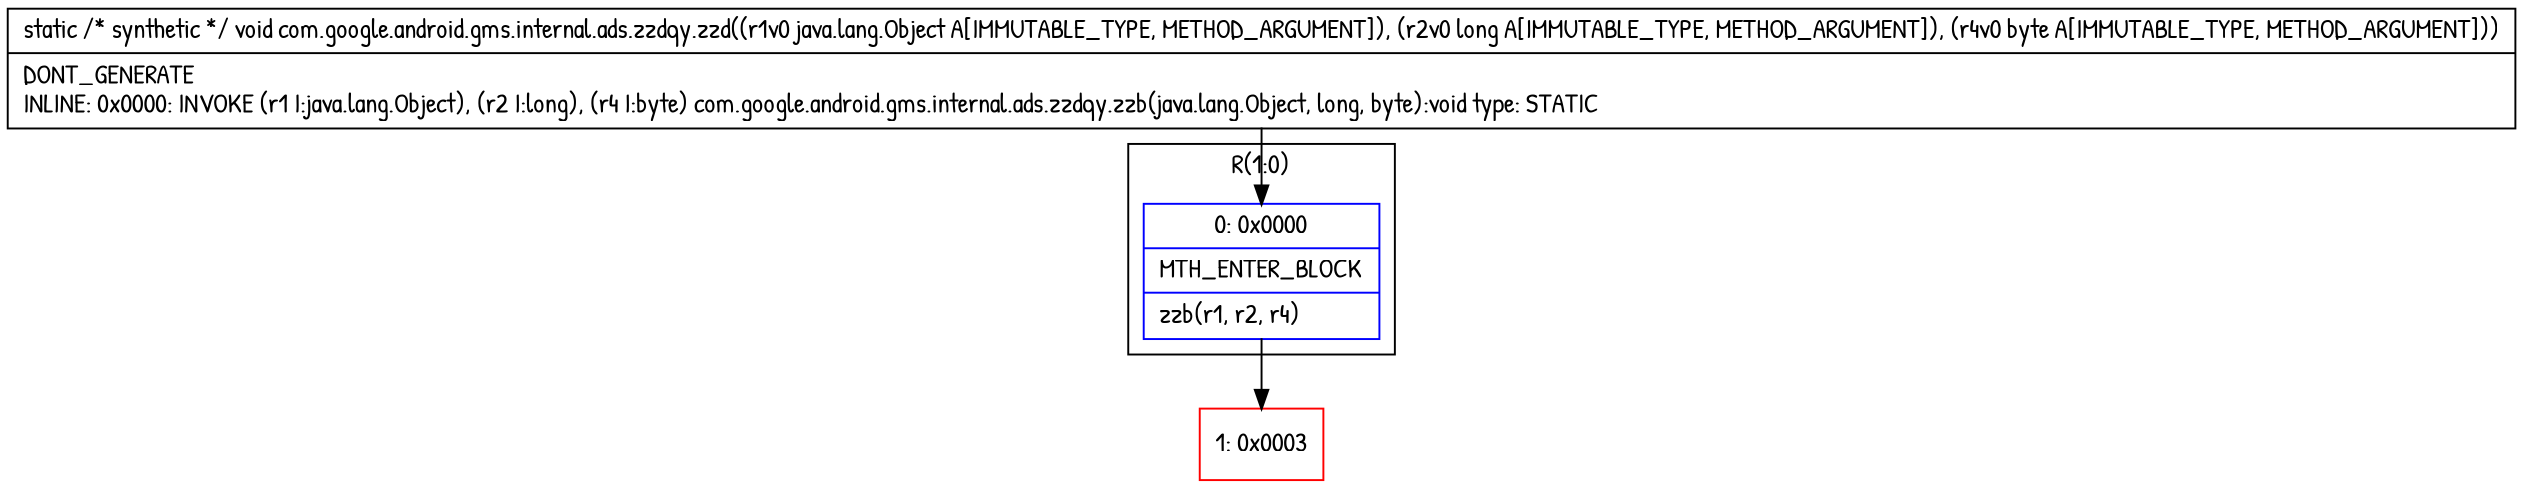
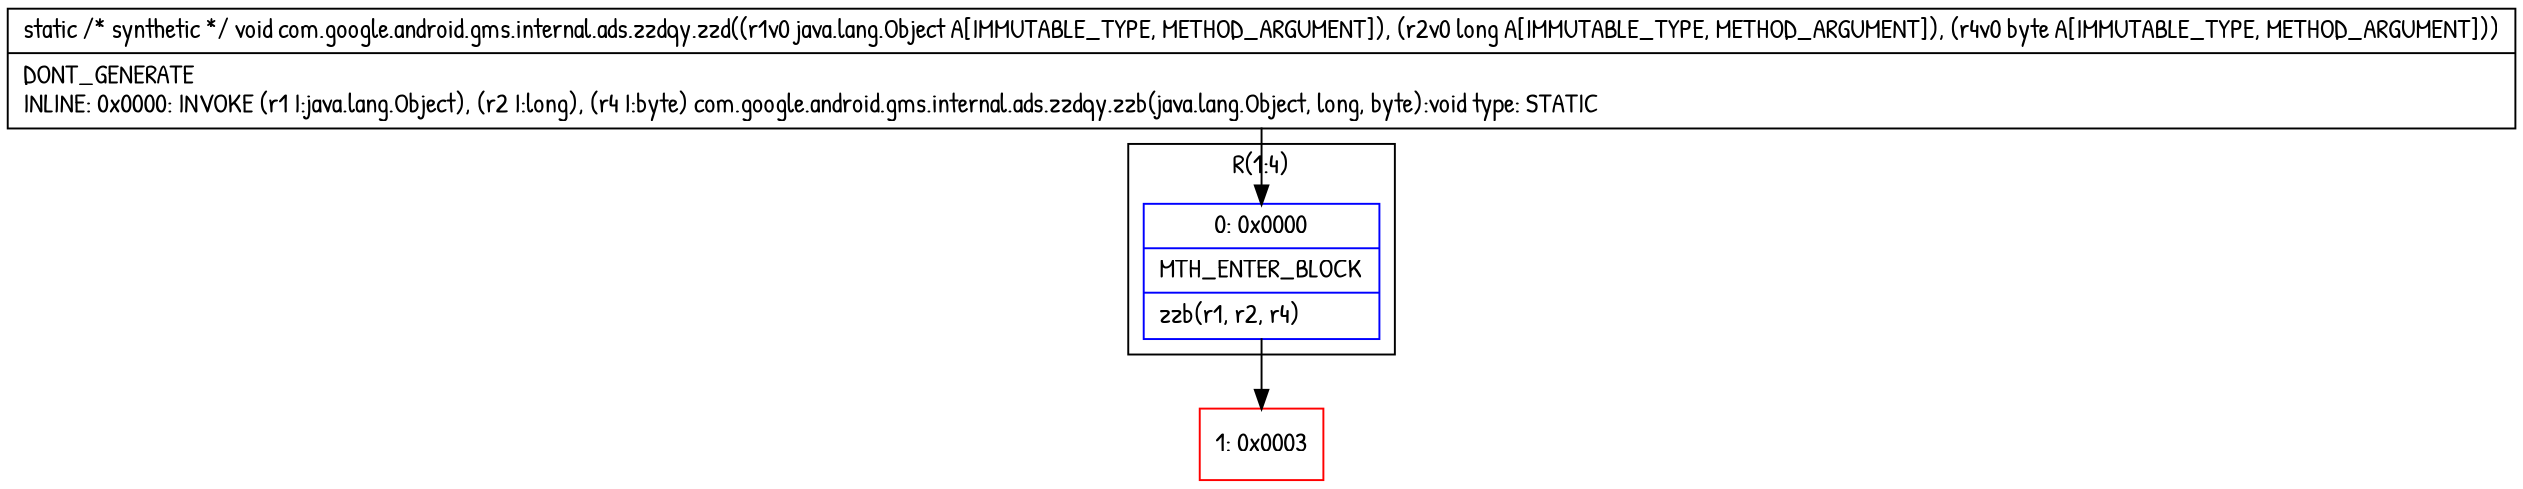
(1262, 166) -> (1262, 166)
